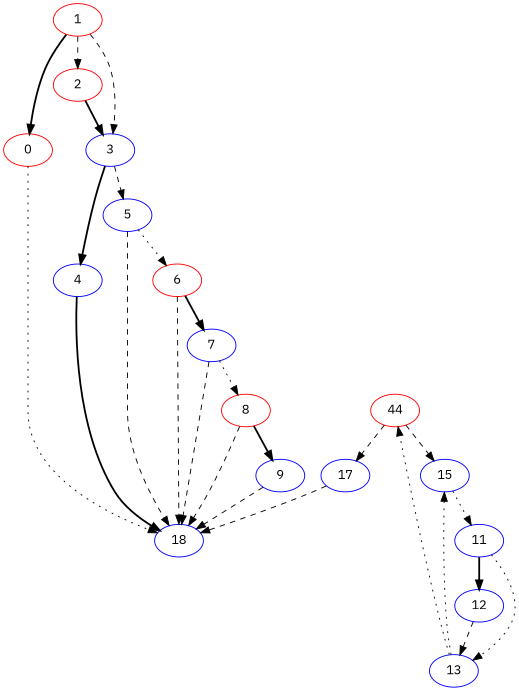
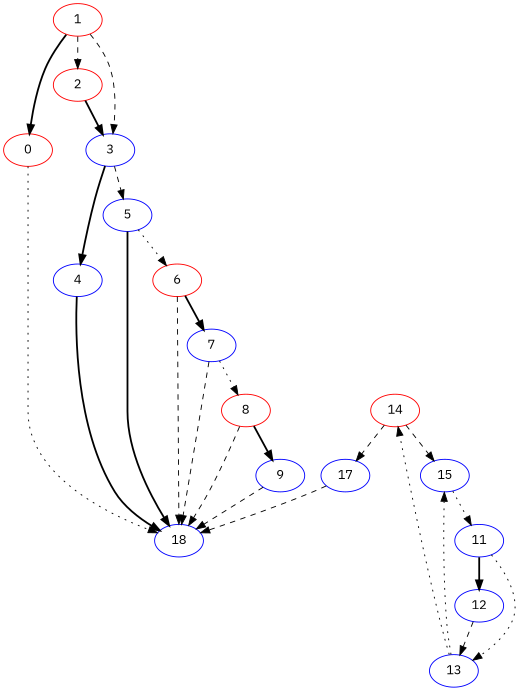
(127, 378) -> (127, 378)
(395, 410) -> (395, 410)
